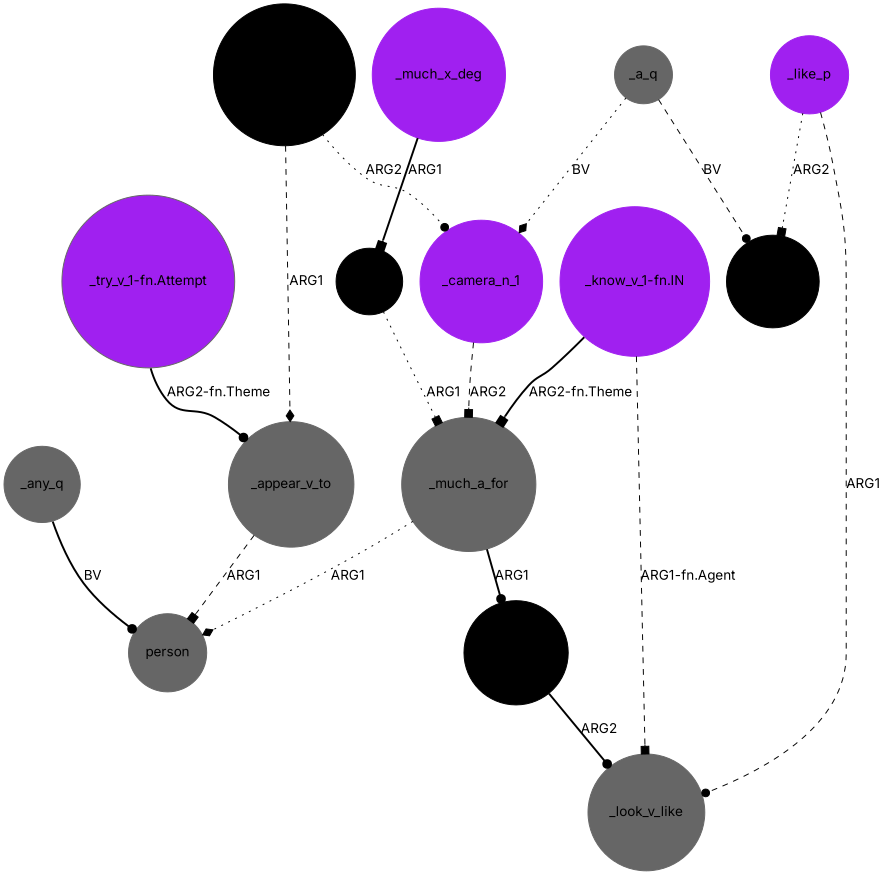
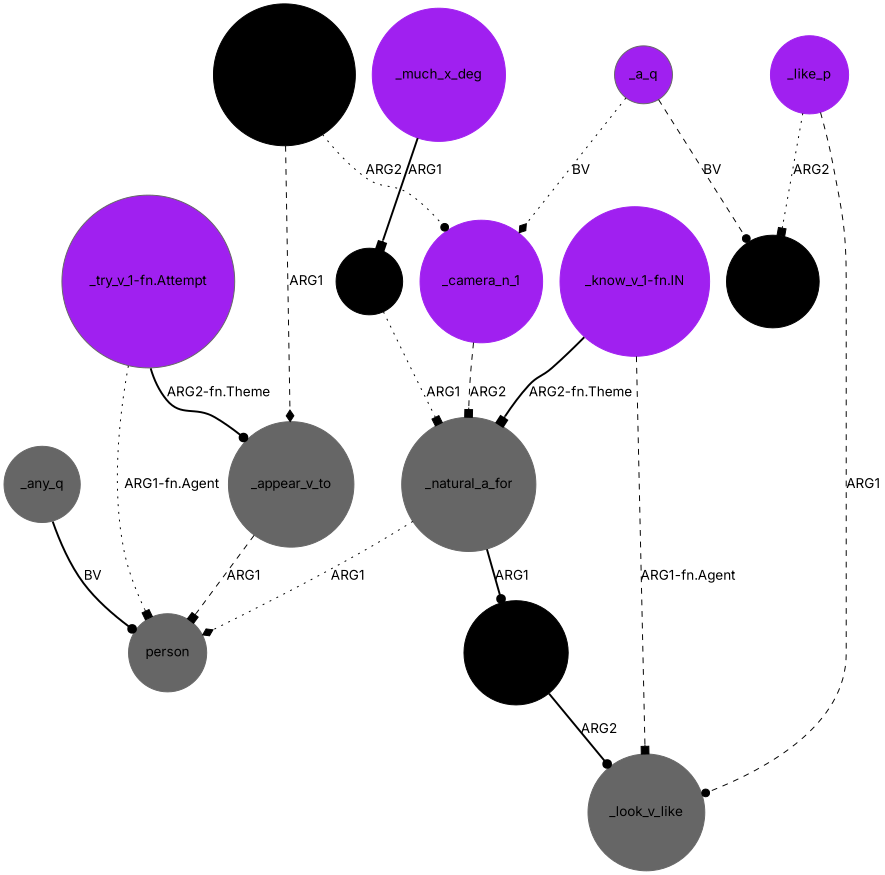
(644, 75) -> (644, 75)
(469, 484) -> (469, 484)
none -> (118, 489)
